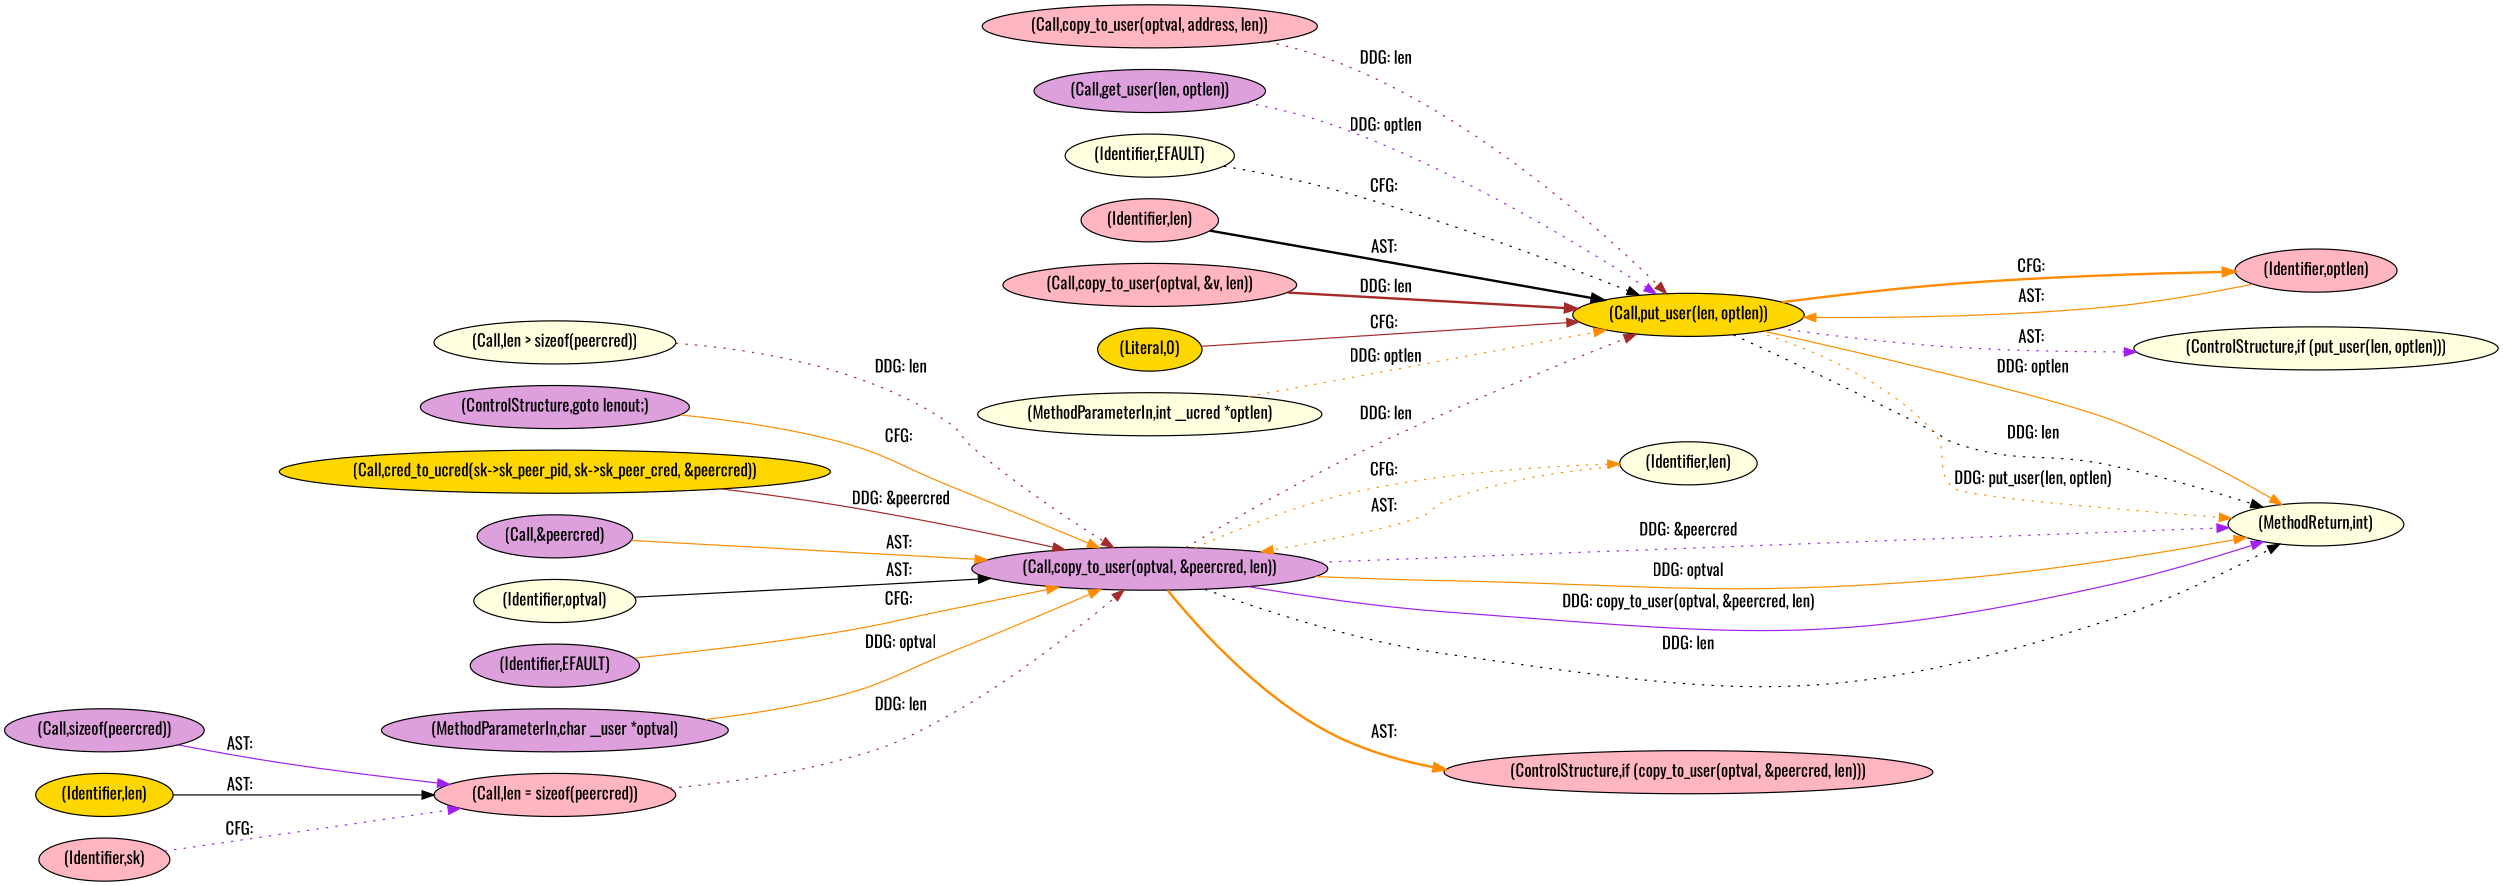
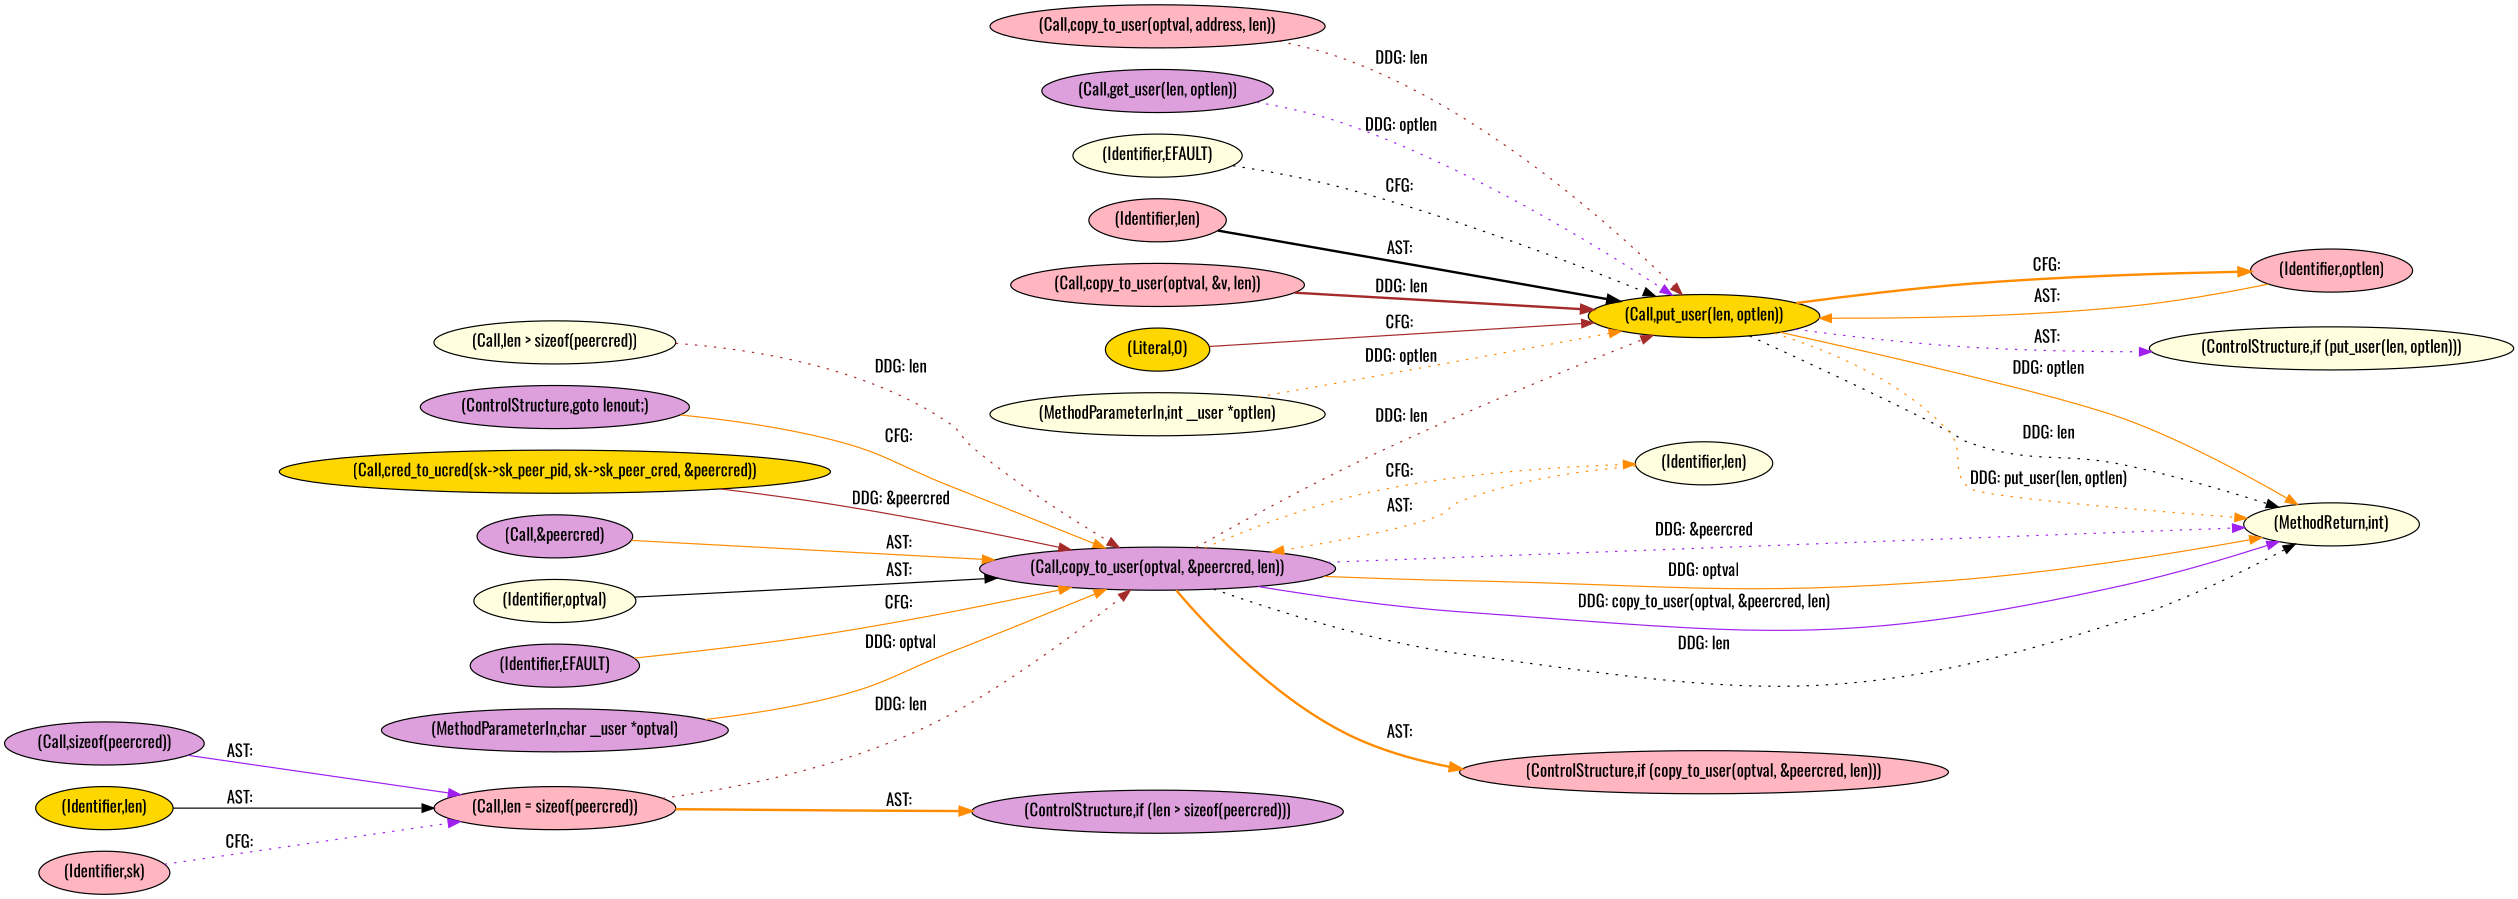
(1150, 414) -> (1158, 414)
none -> (1158, 812)
